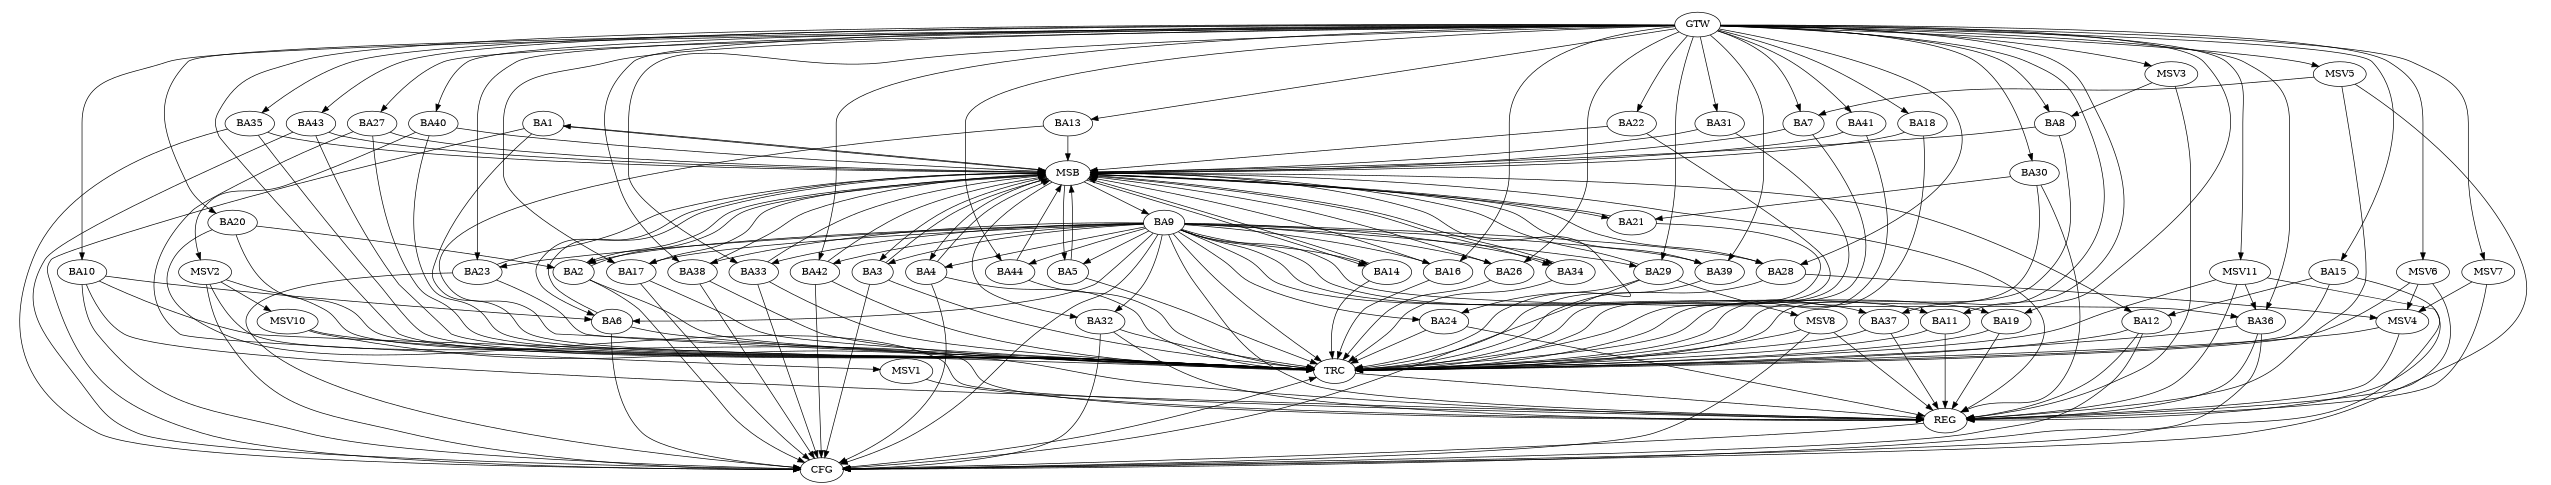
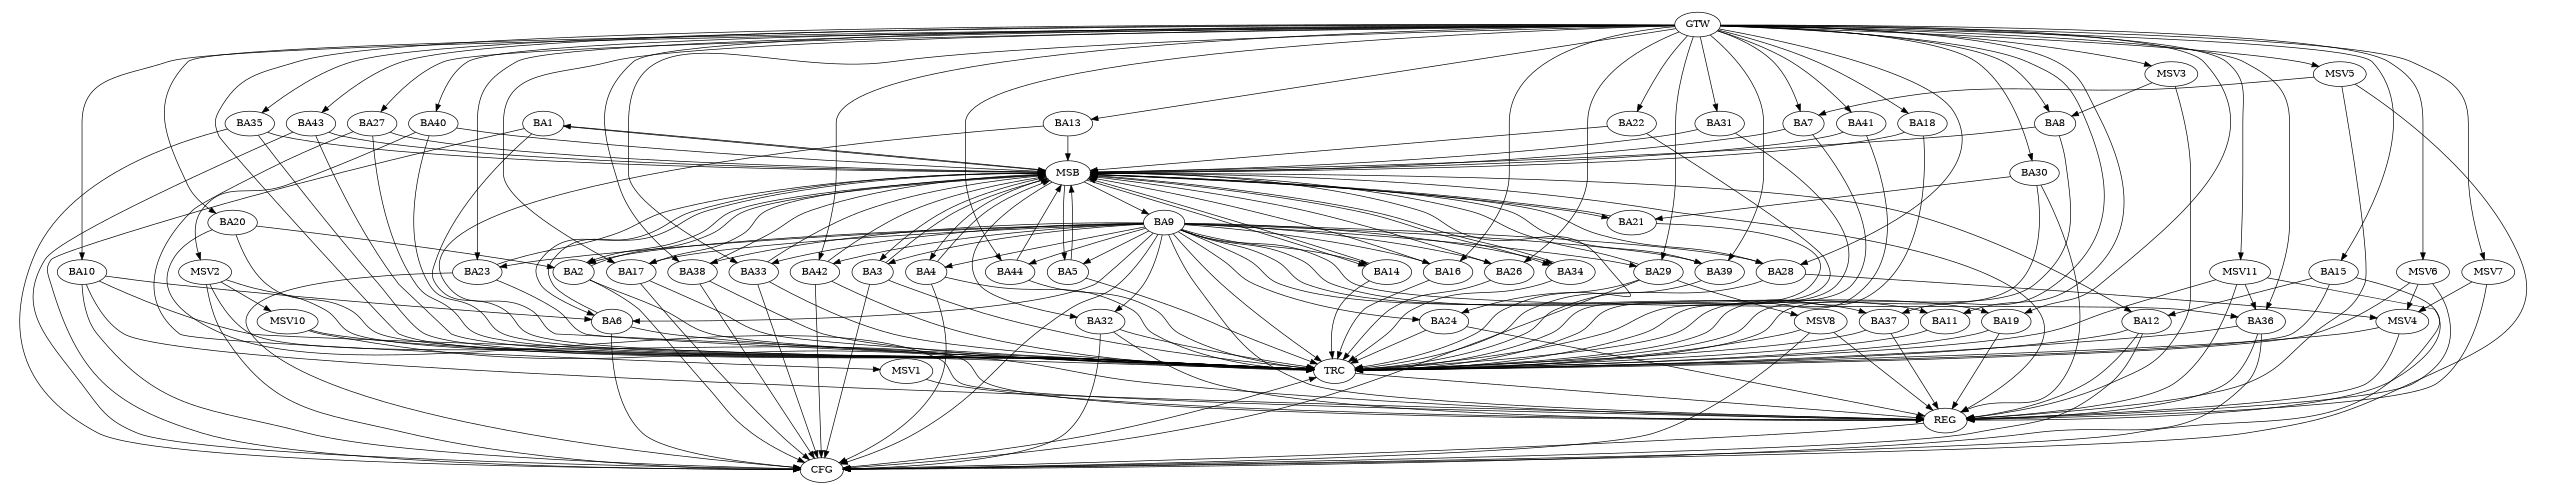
(1945, 368) -> none
